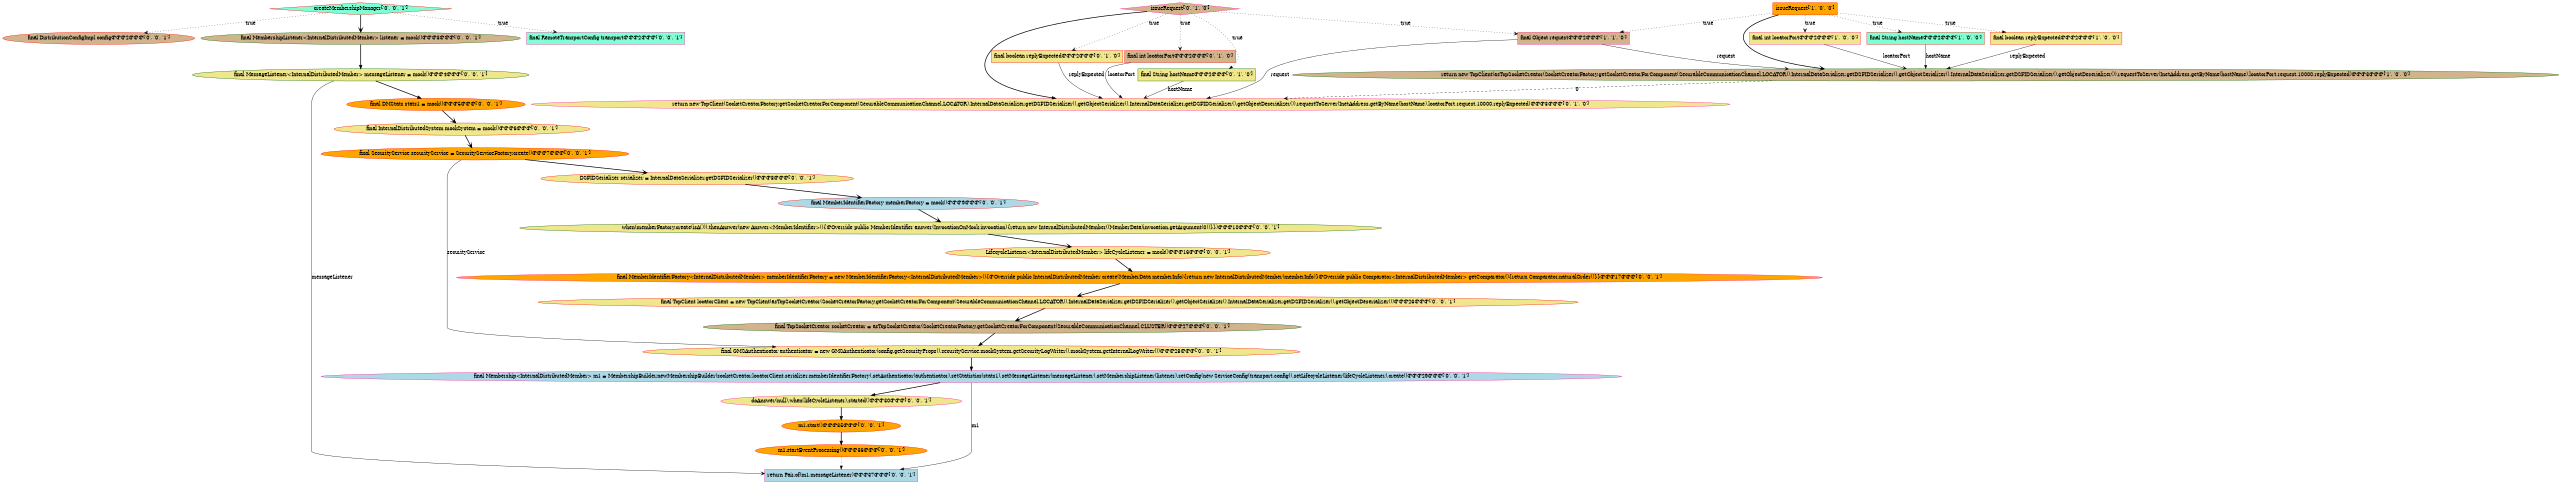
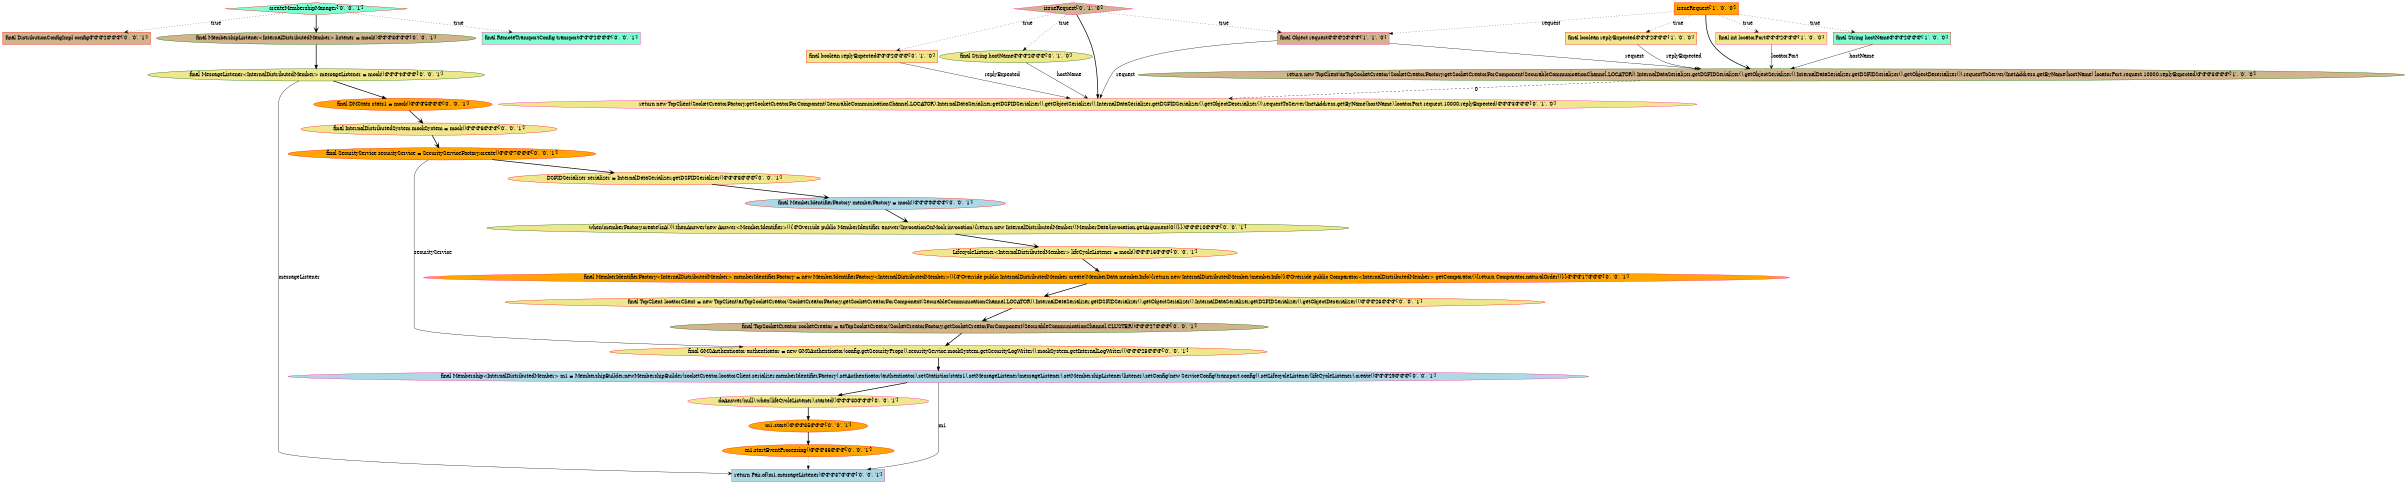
(1708, 24) -> (1551, 24)
(99, 38) -> (77, 38)
(1180, 57) -> none
(1197, 75) -> (1016, 57)
